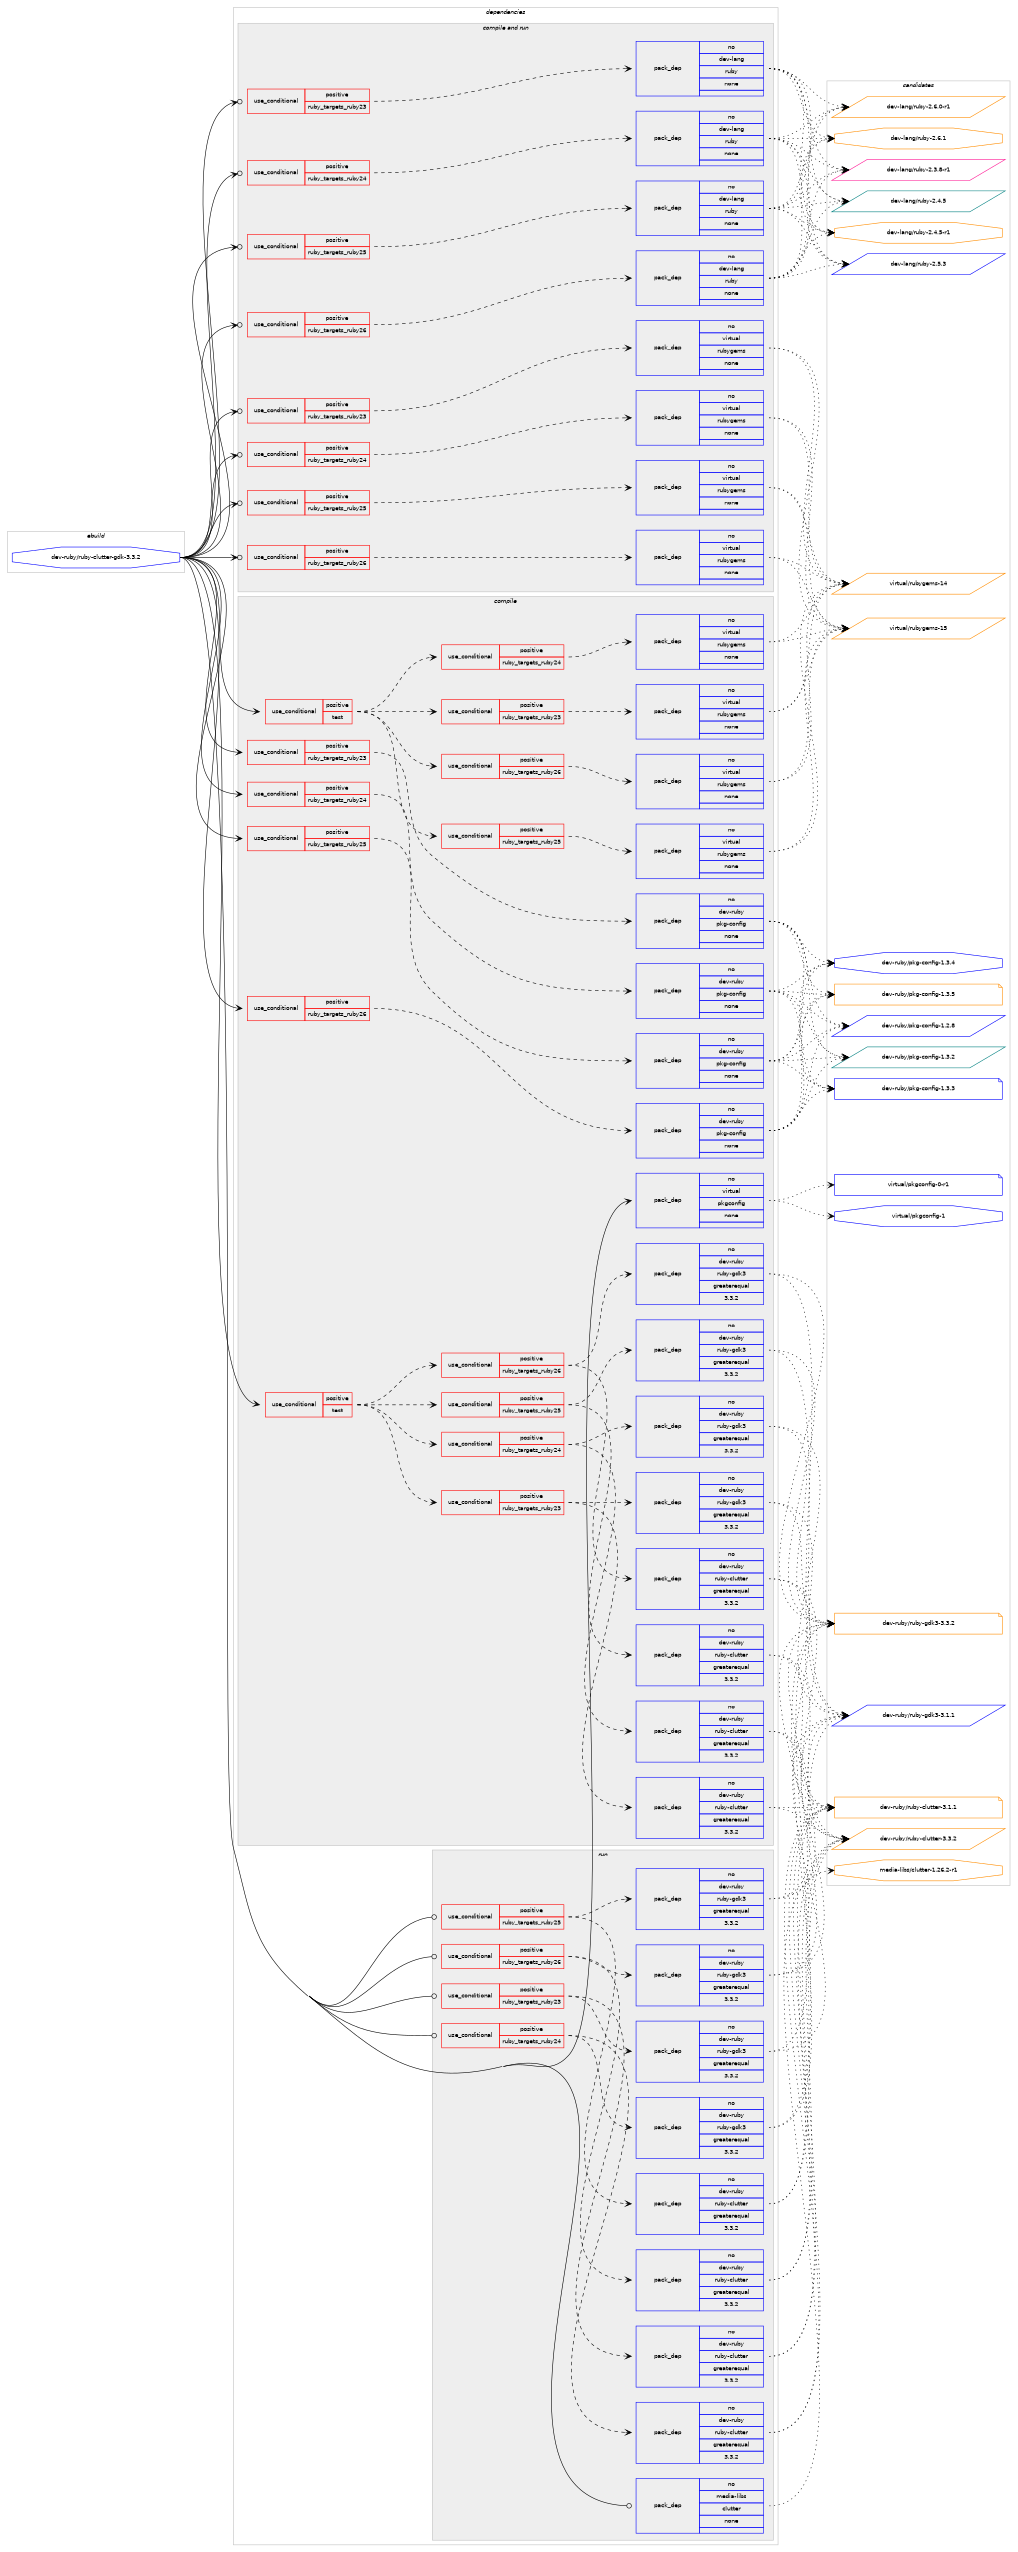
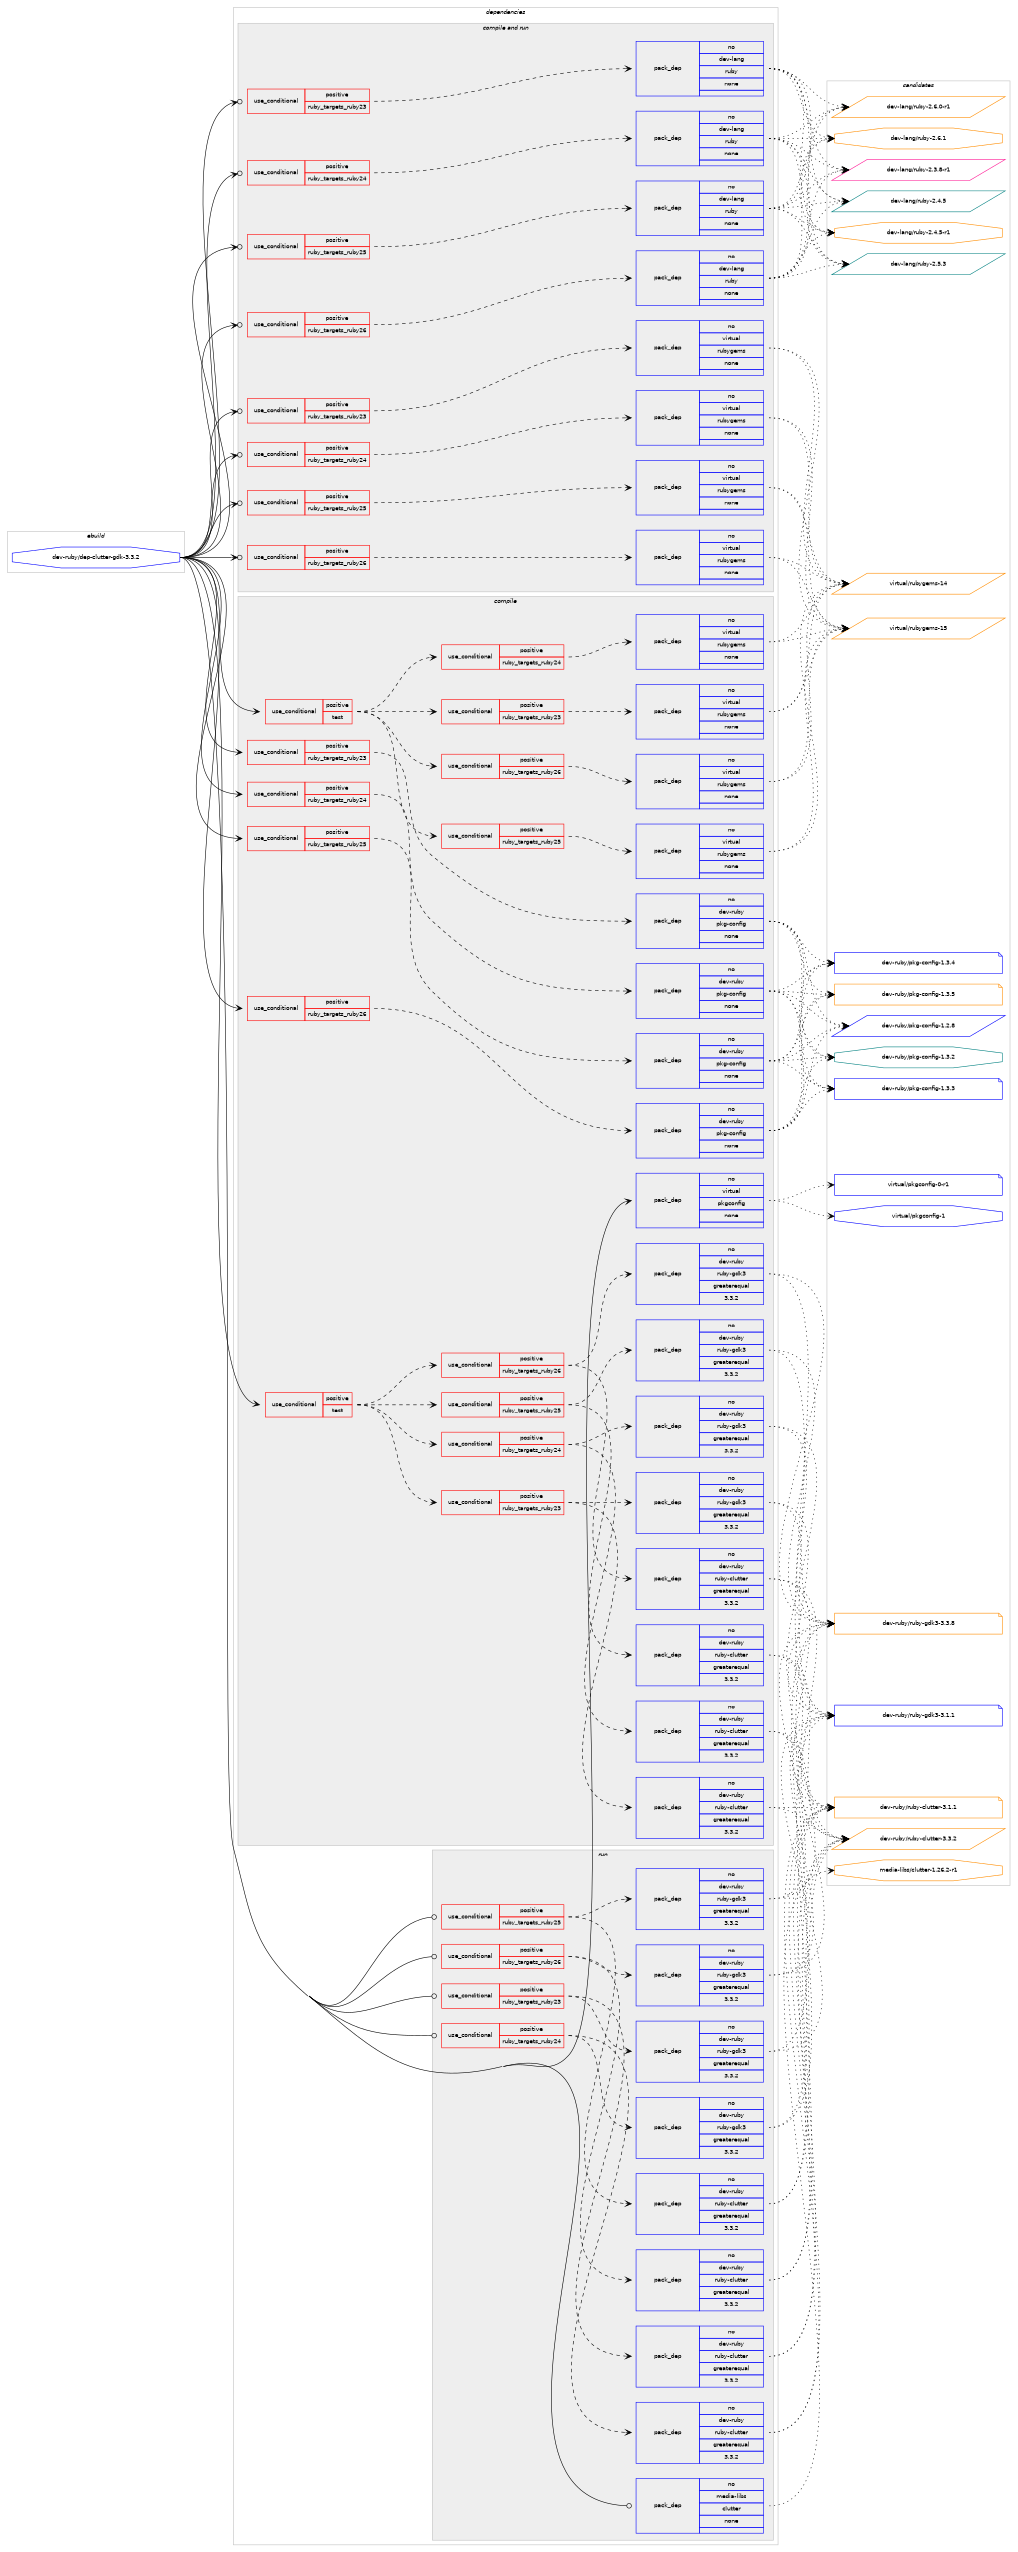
(918, 264) -> (918, 264)
(96, 558) -> (96, 558)
(918, 963) -> (918, 963)
(918, 1057) -> (918, 1057)
(918, 1624) -> (918, 1624)
(918, 1716) -> (918, 1716)
